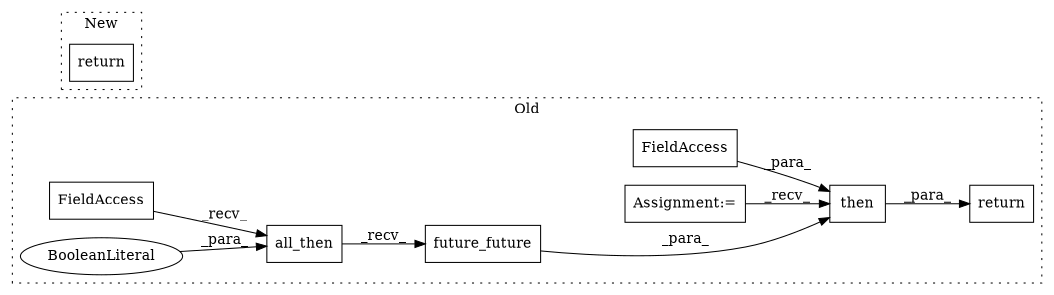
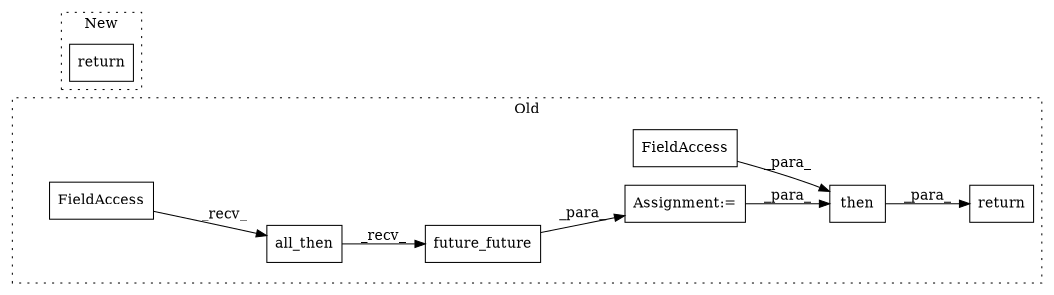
(788, 196) -> (788, 196)
(683, 254) -> (578, 225)
(102, 256) -> none
